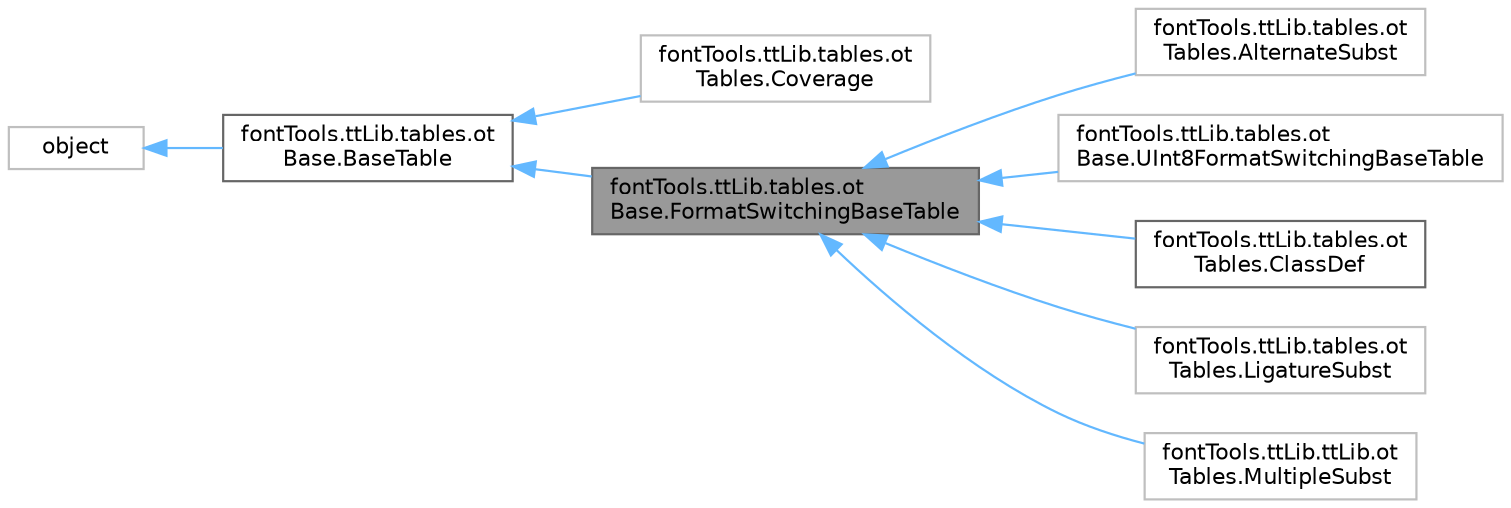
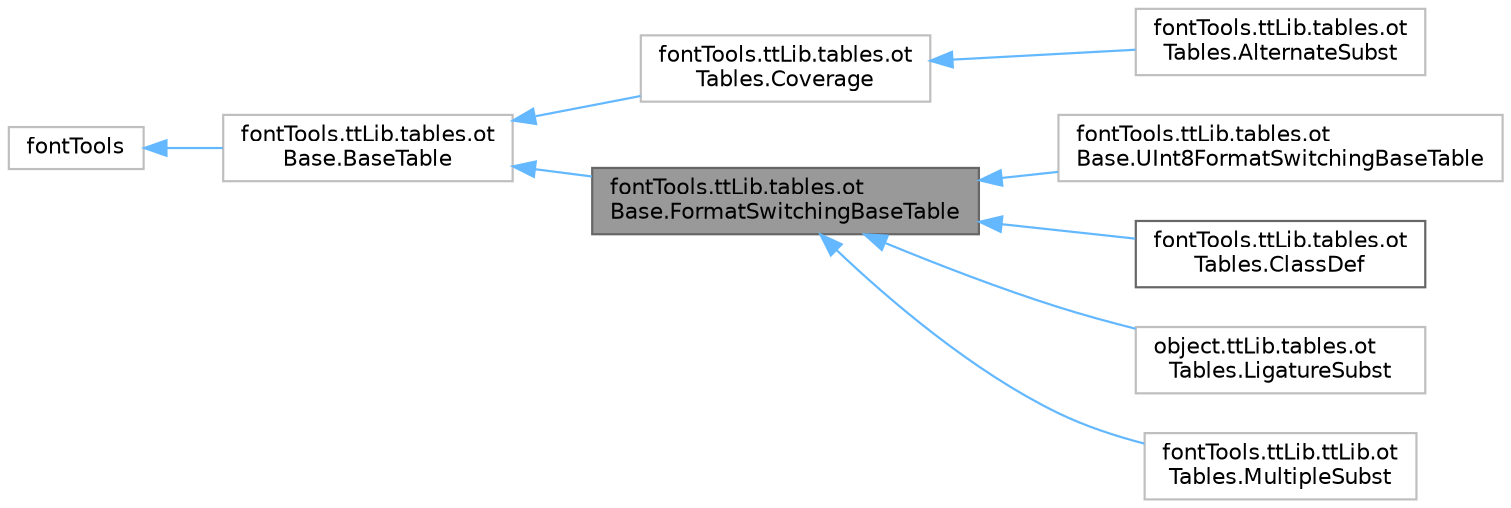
(1009, 112) -> (1044, 55)
(76, 148) -> (76, 148)
(368, 148) -> (368, 148)
(1281, 360) -> (1281, 360)
